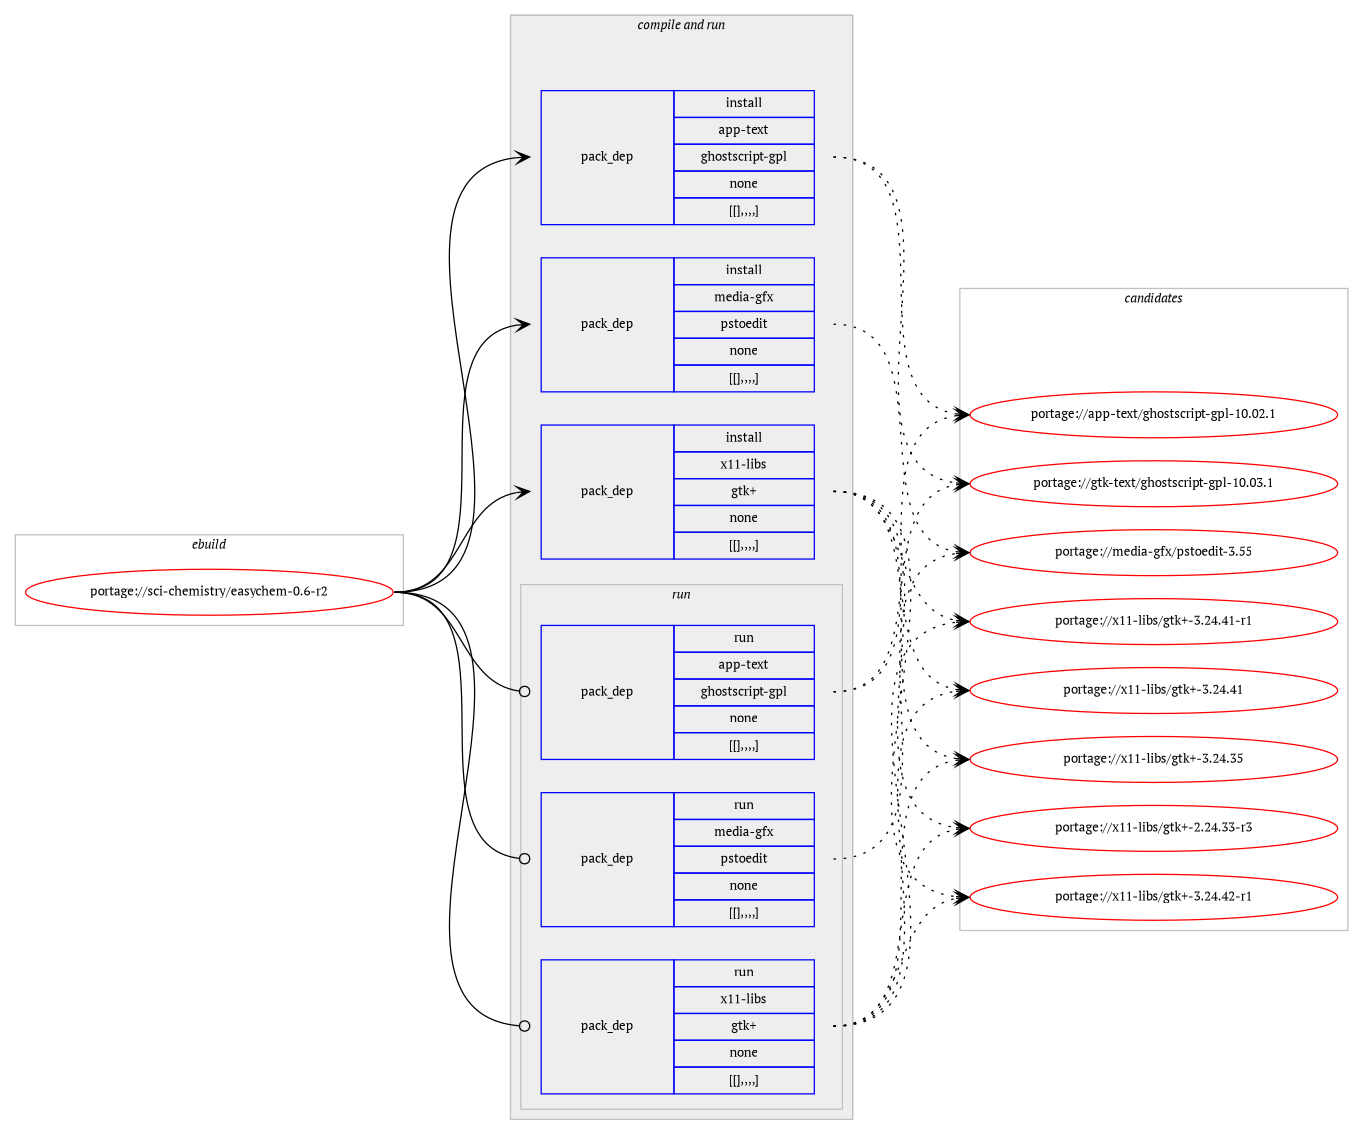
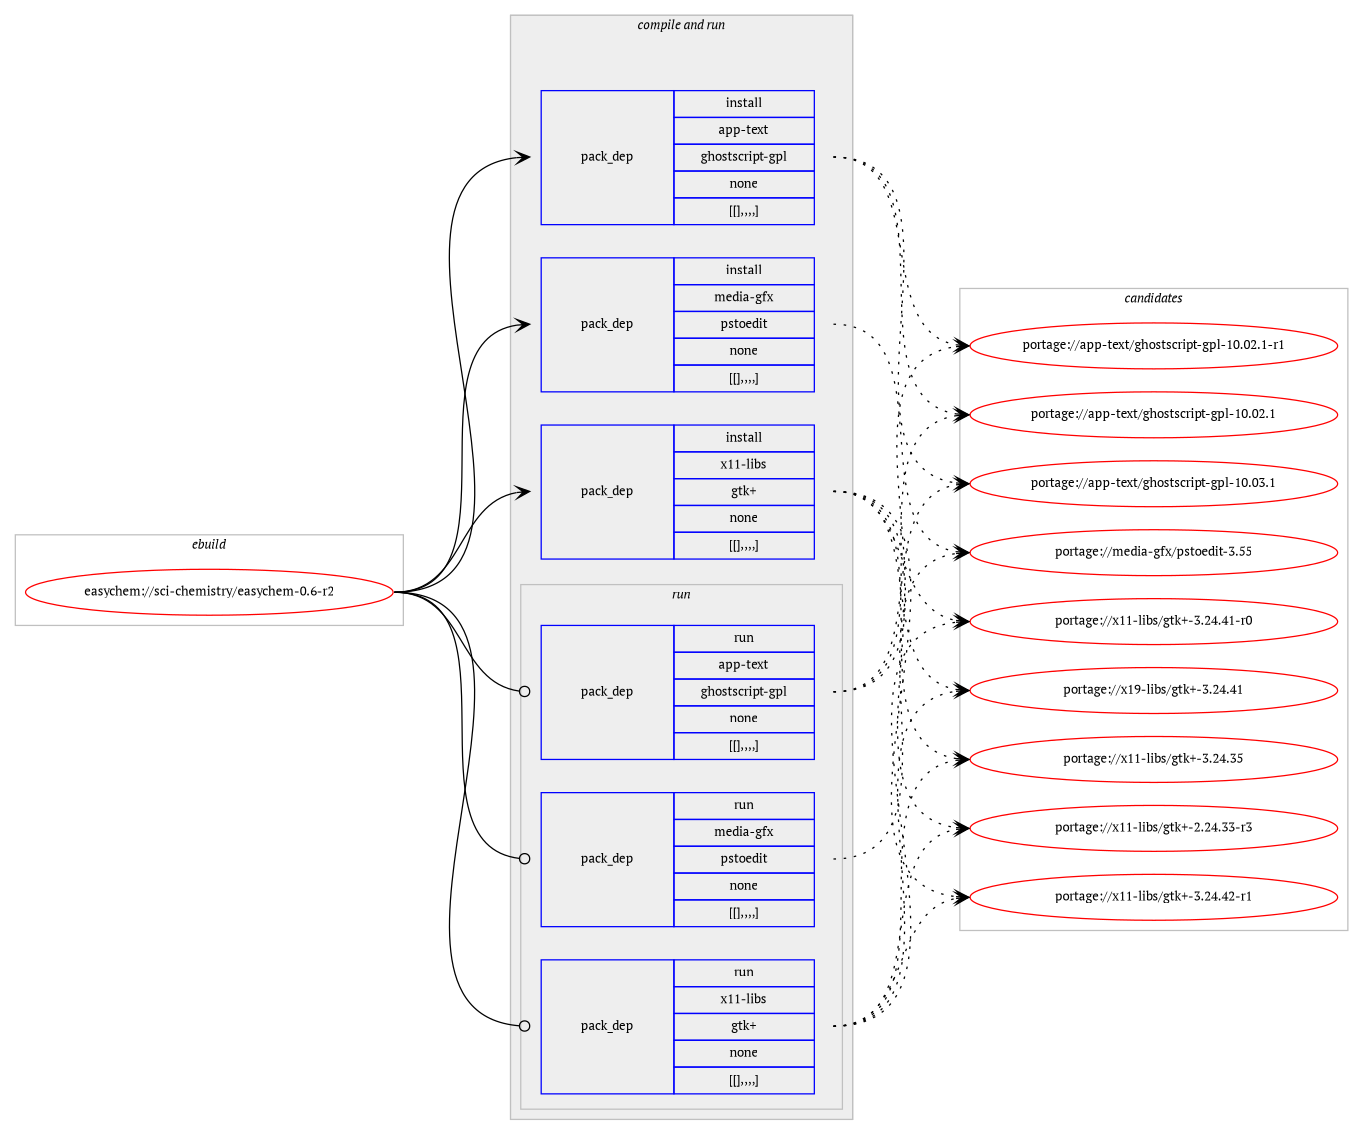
none -> (1154, 346)
(1154, 484) -> (1154, 484)
(209, 592) -> (209, 592)
(1154, 622) -> (1154, 622)
(1154, 691) -> (1154, 691)
